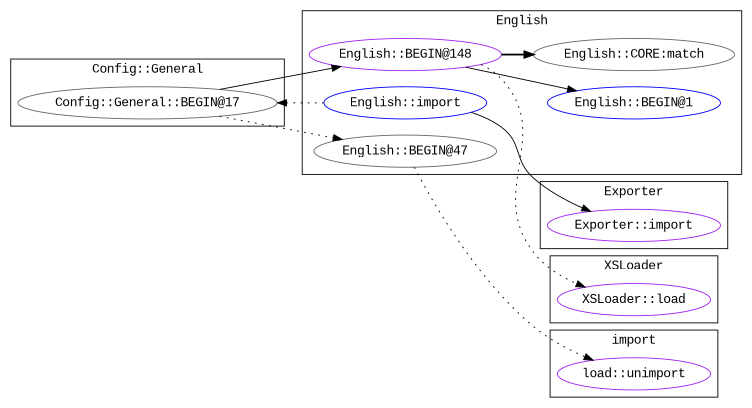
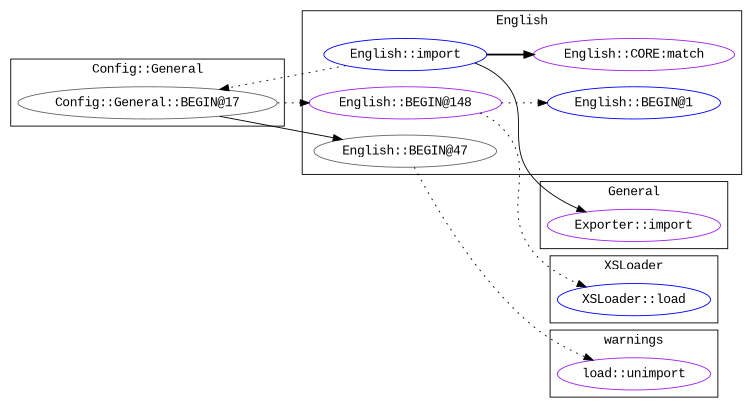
(513, 55) -> (505, 55)
(634, 55) -> (634, 55)
(517, 78) -> (522, 103)
(276, 79) -> (290, 103)
(291, 130) -> (291, 130)
(634, 192) -> (634, 192)
(634, 300) -> (634, 300)
(634, 340) -> (634, 340)
